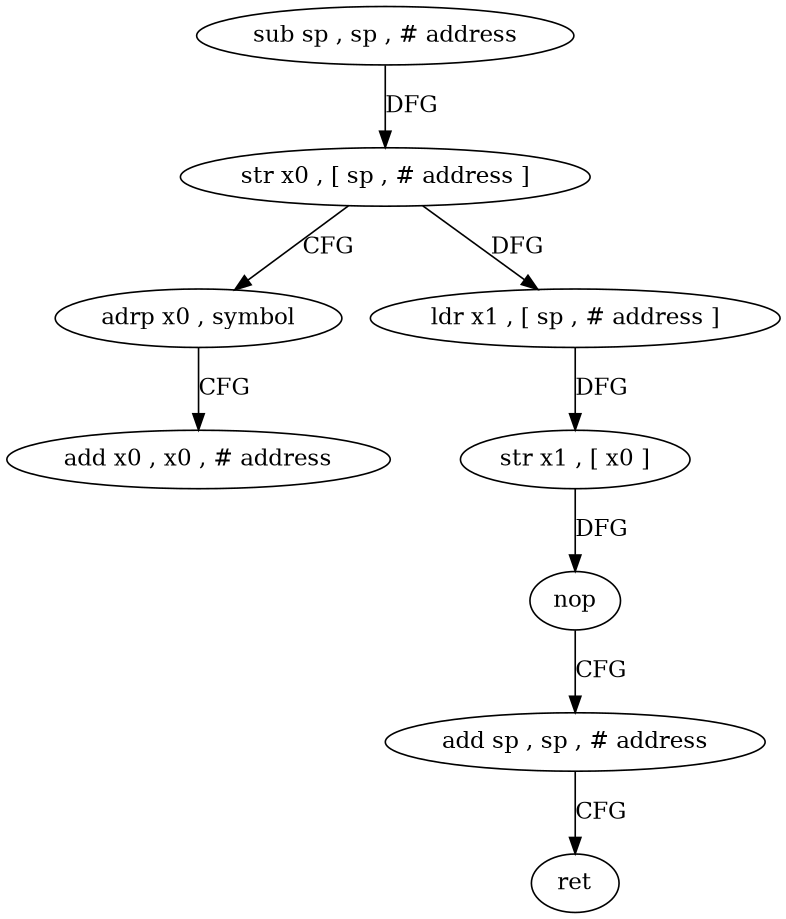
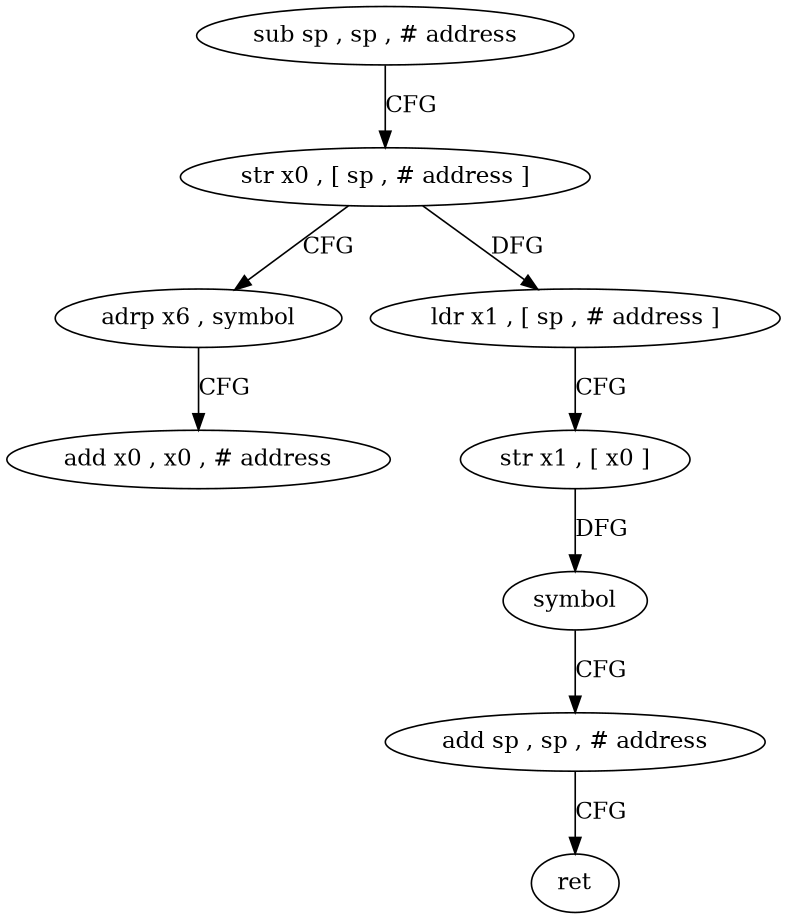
(412, 106) -> (411, 106)
(199, 318) -> (199, 318)
(602, 389) -> (601, 389)
(575, 601) -> (575, 601)
